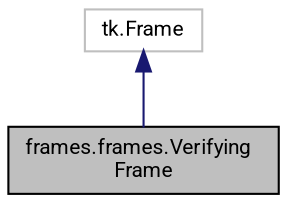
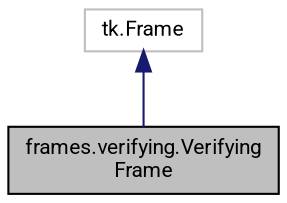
(144, 160) -> (144, 160)
